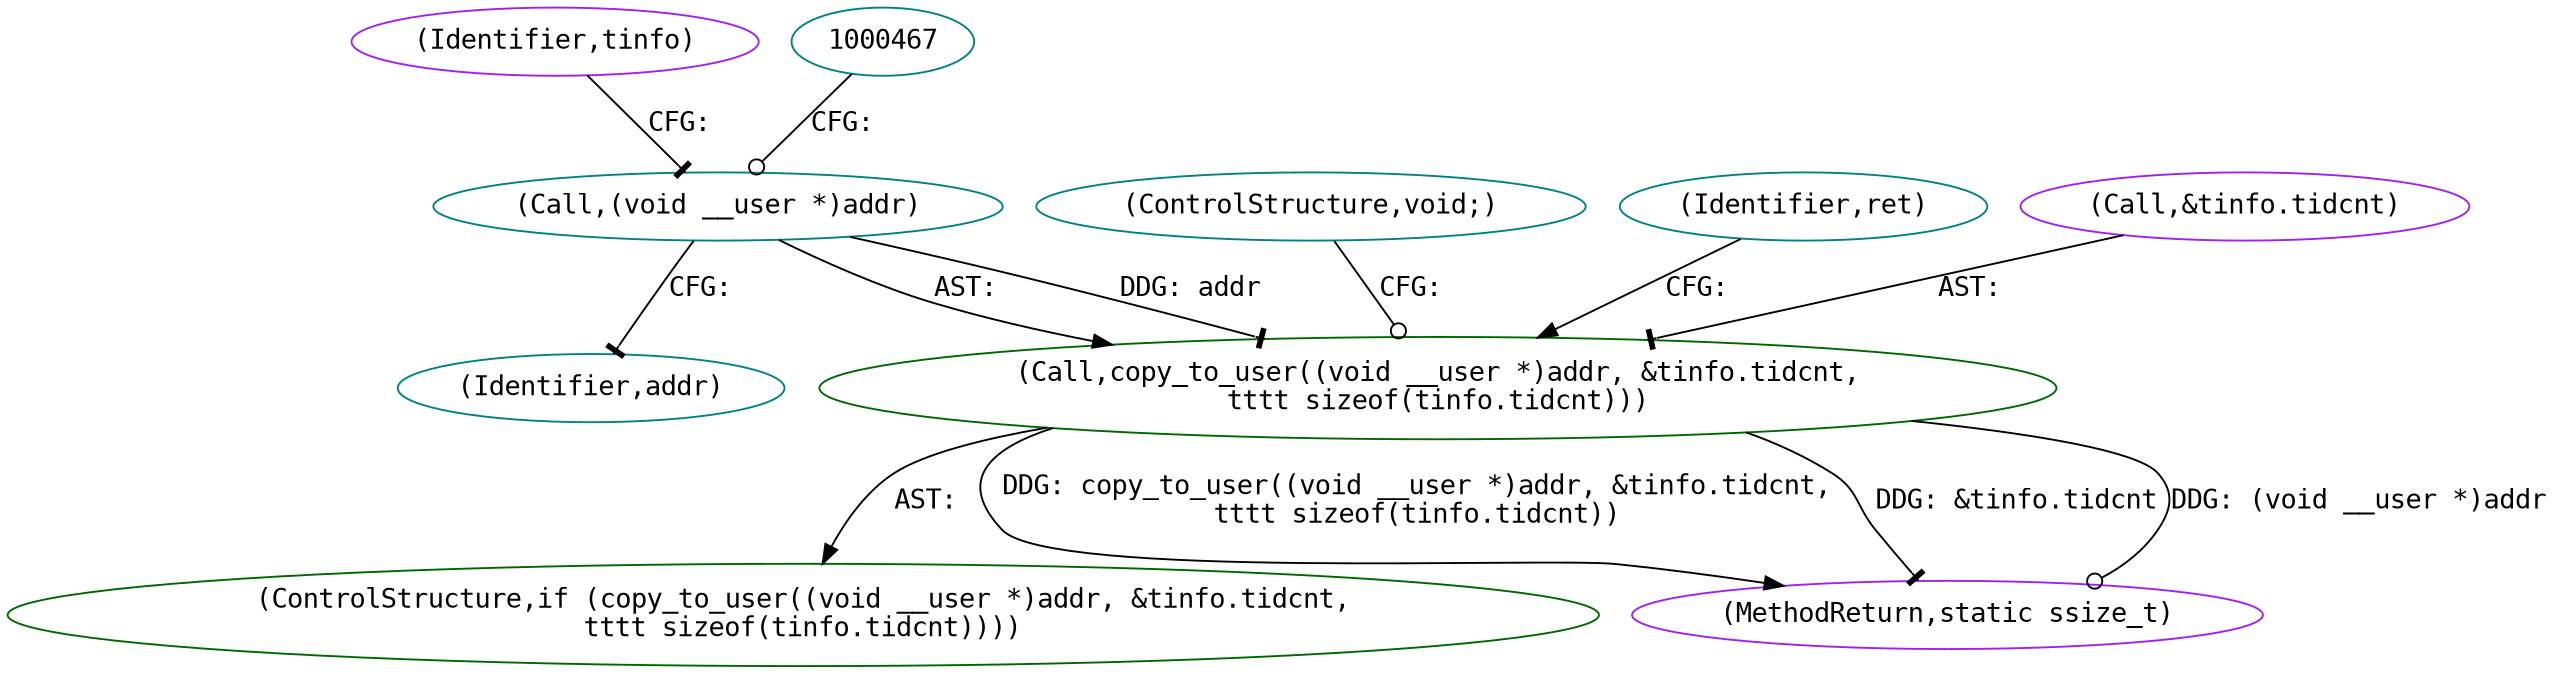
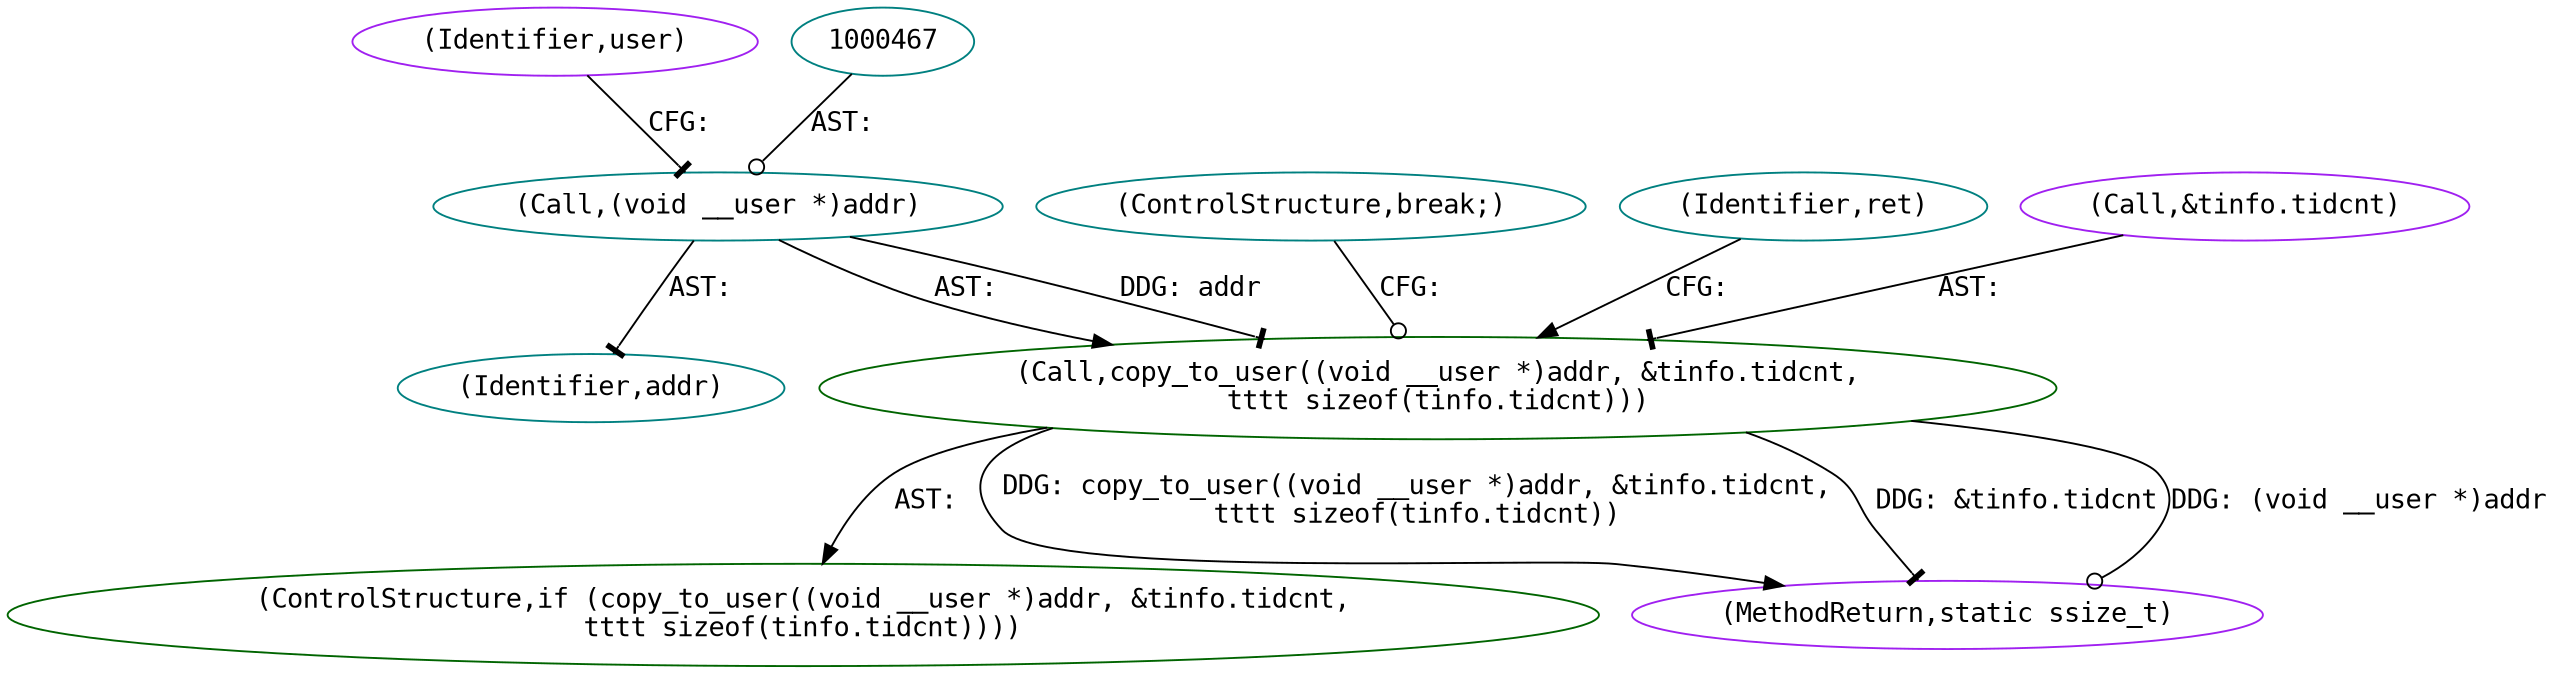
(555, 42) -> (555, 42)
(851, 124) -> (851, 124)
(1311, 206) -> (1311, 206)
(709, 289) -> (709, 289)
